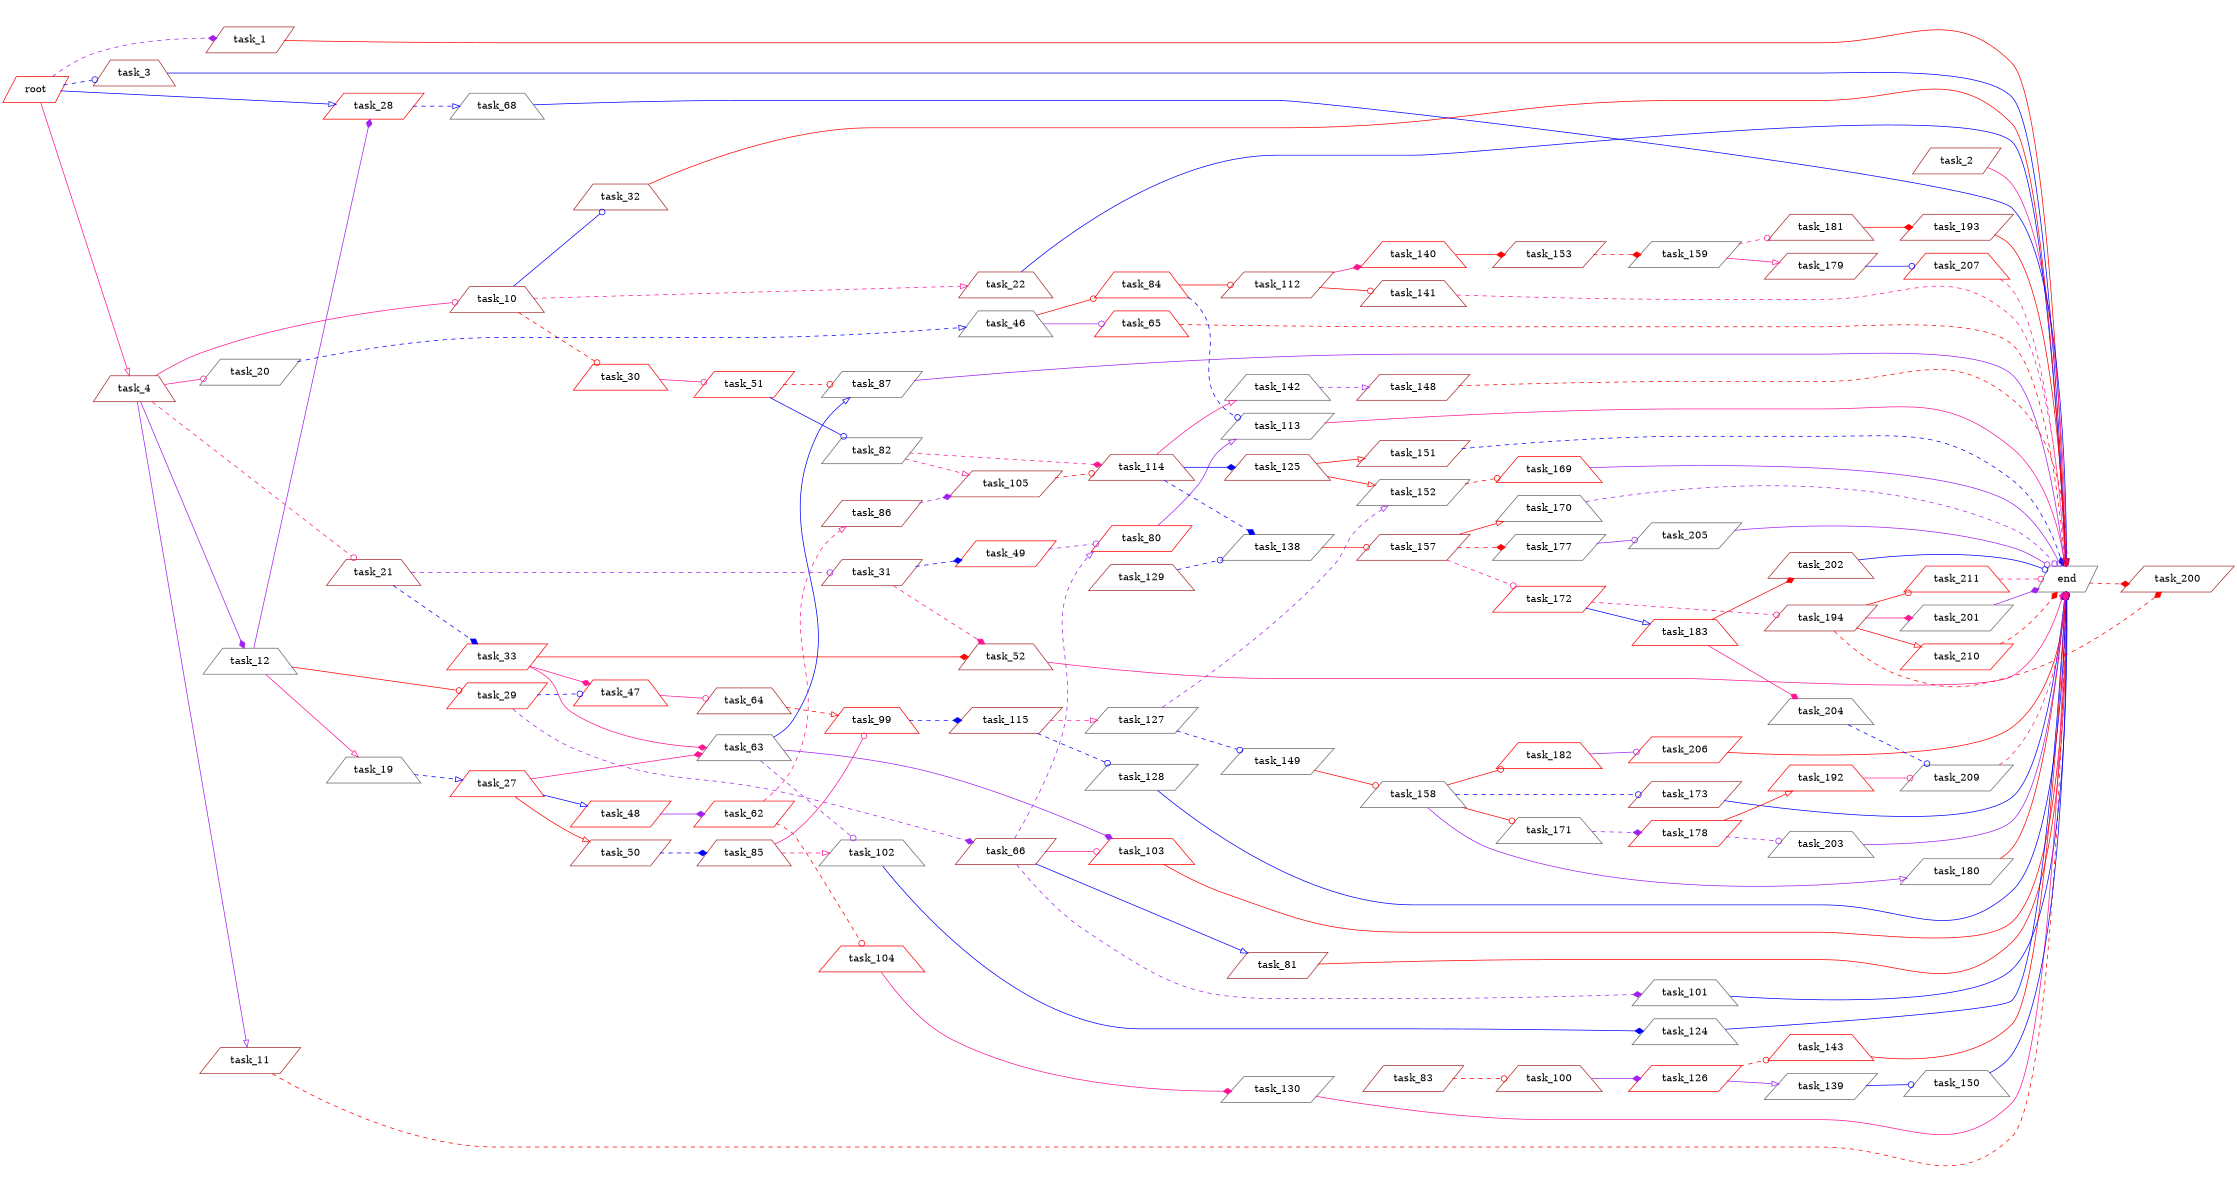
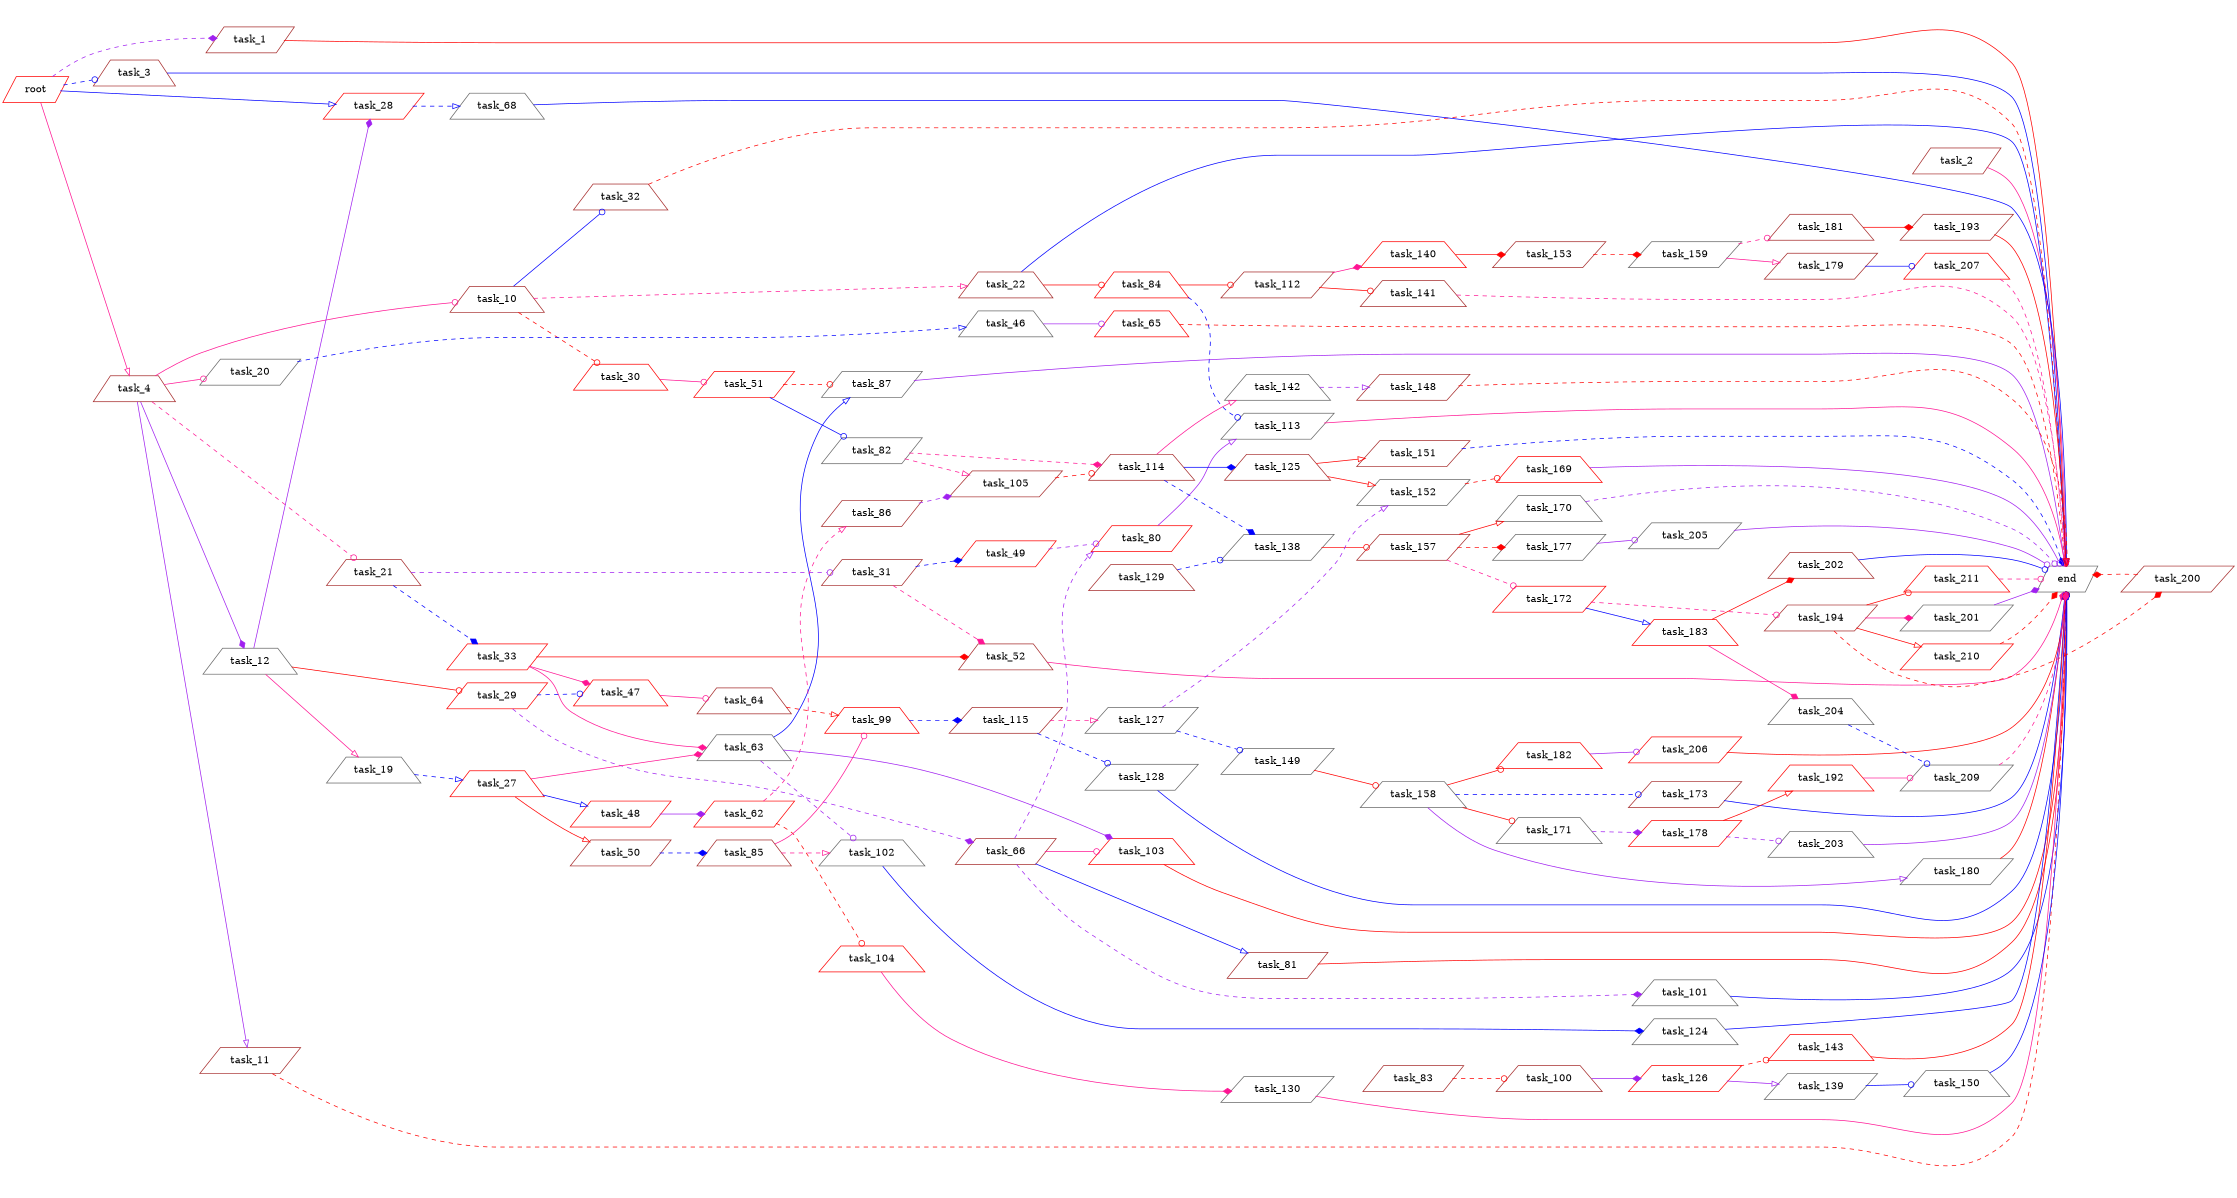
(1551, 107) -> (1551, 107)
(1064, 307) -> (1071, 285)
(2105, 584) -> (2120, 574)
